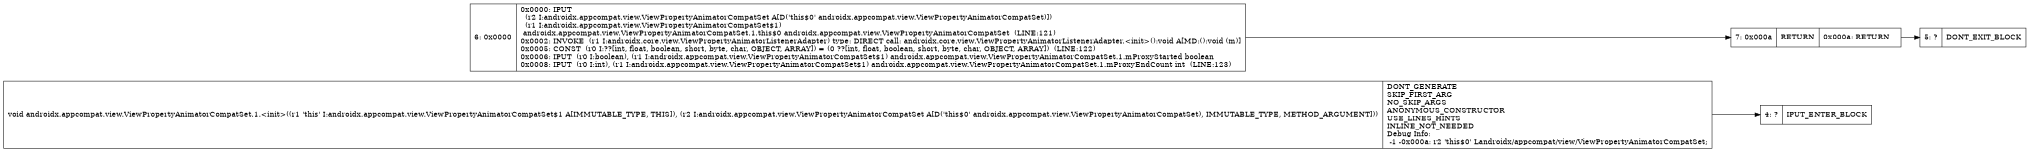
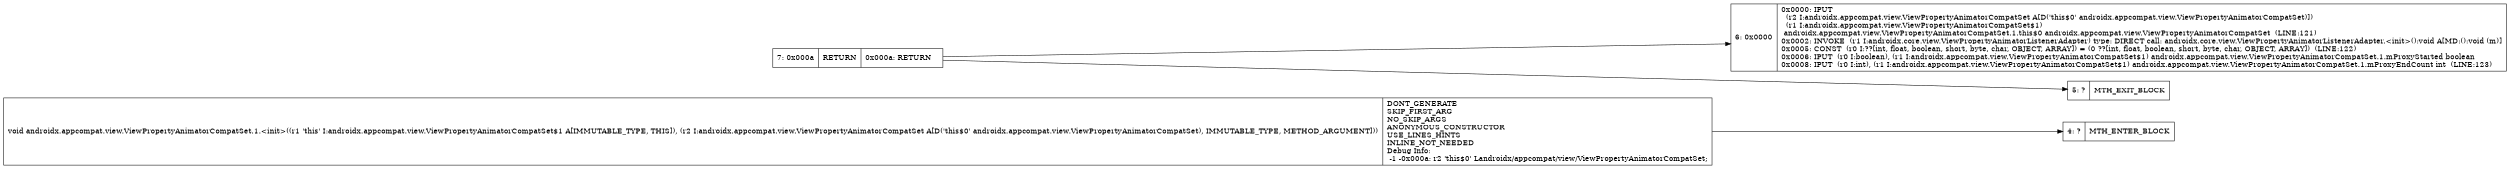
(1984, 37) -> (2130, 90)
(1486, 38) -> (1334, 50)
(1827, 114) -> (2130, 131)
